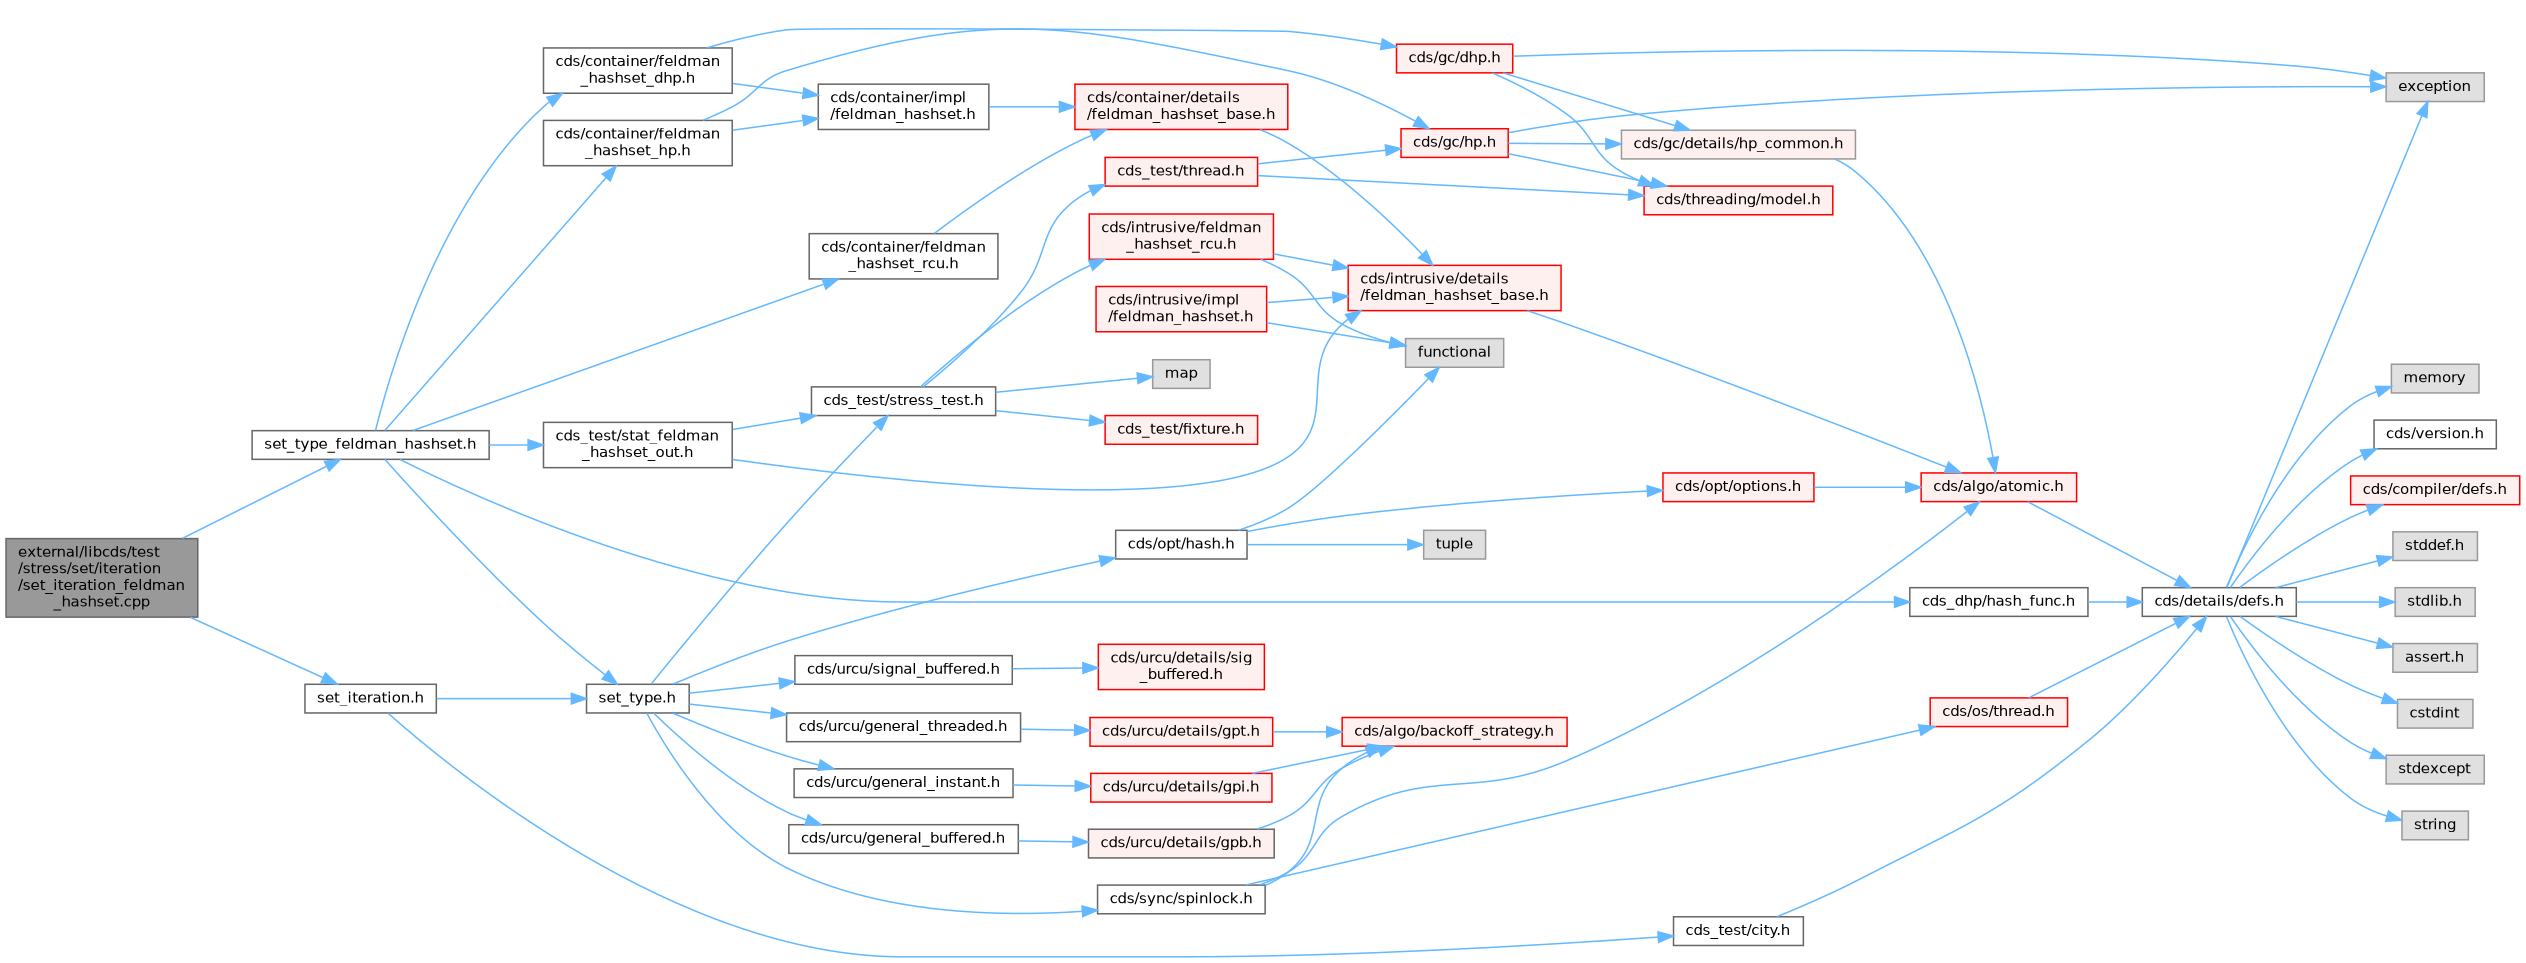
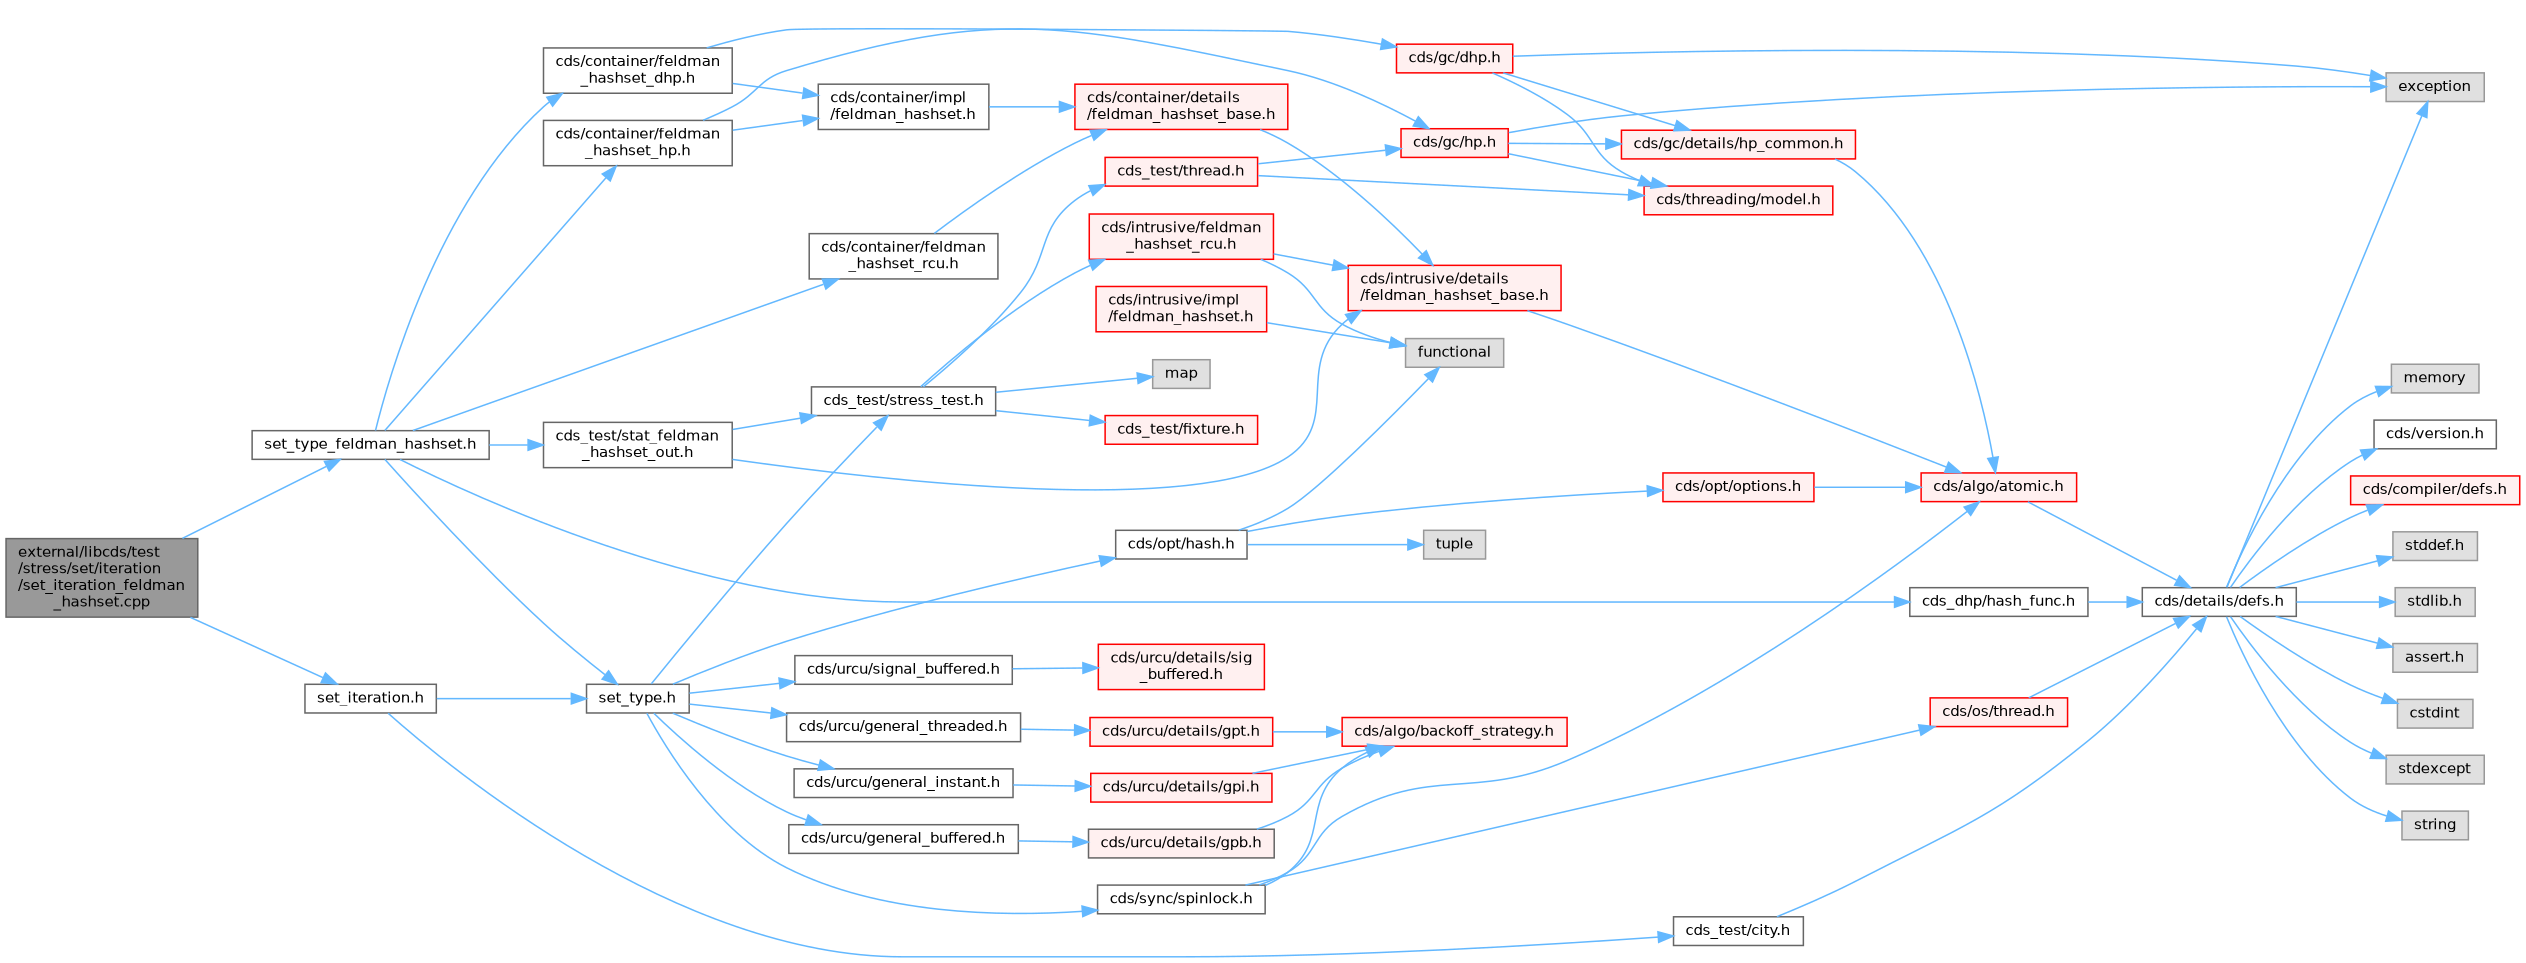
(1738, 145) -> (1738, 145)
(1300, 300) -> none
